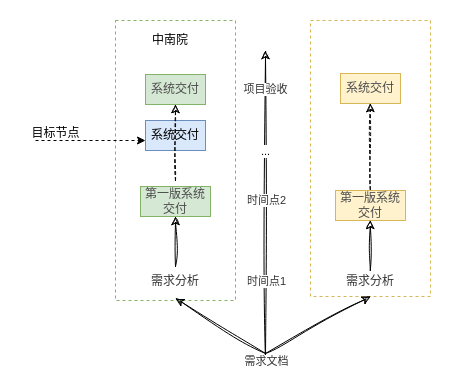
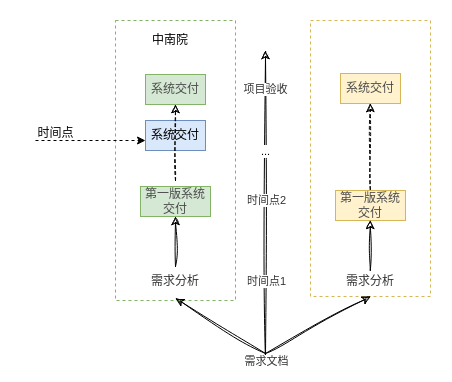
(56, 134) -> (56, 134)
